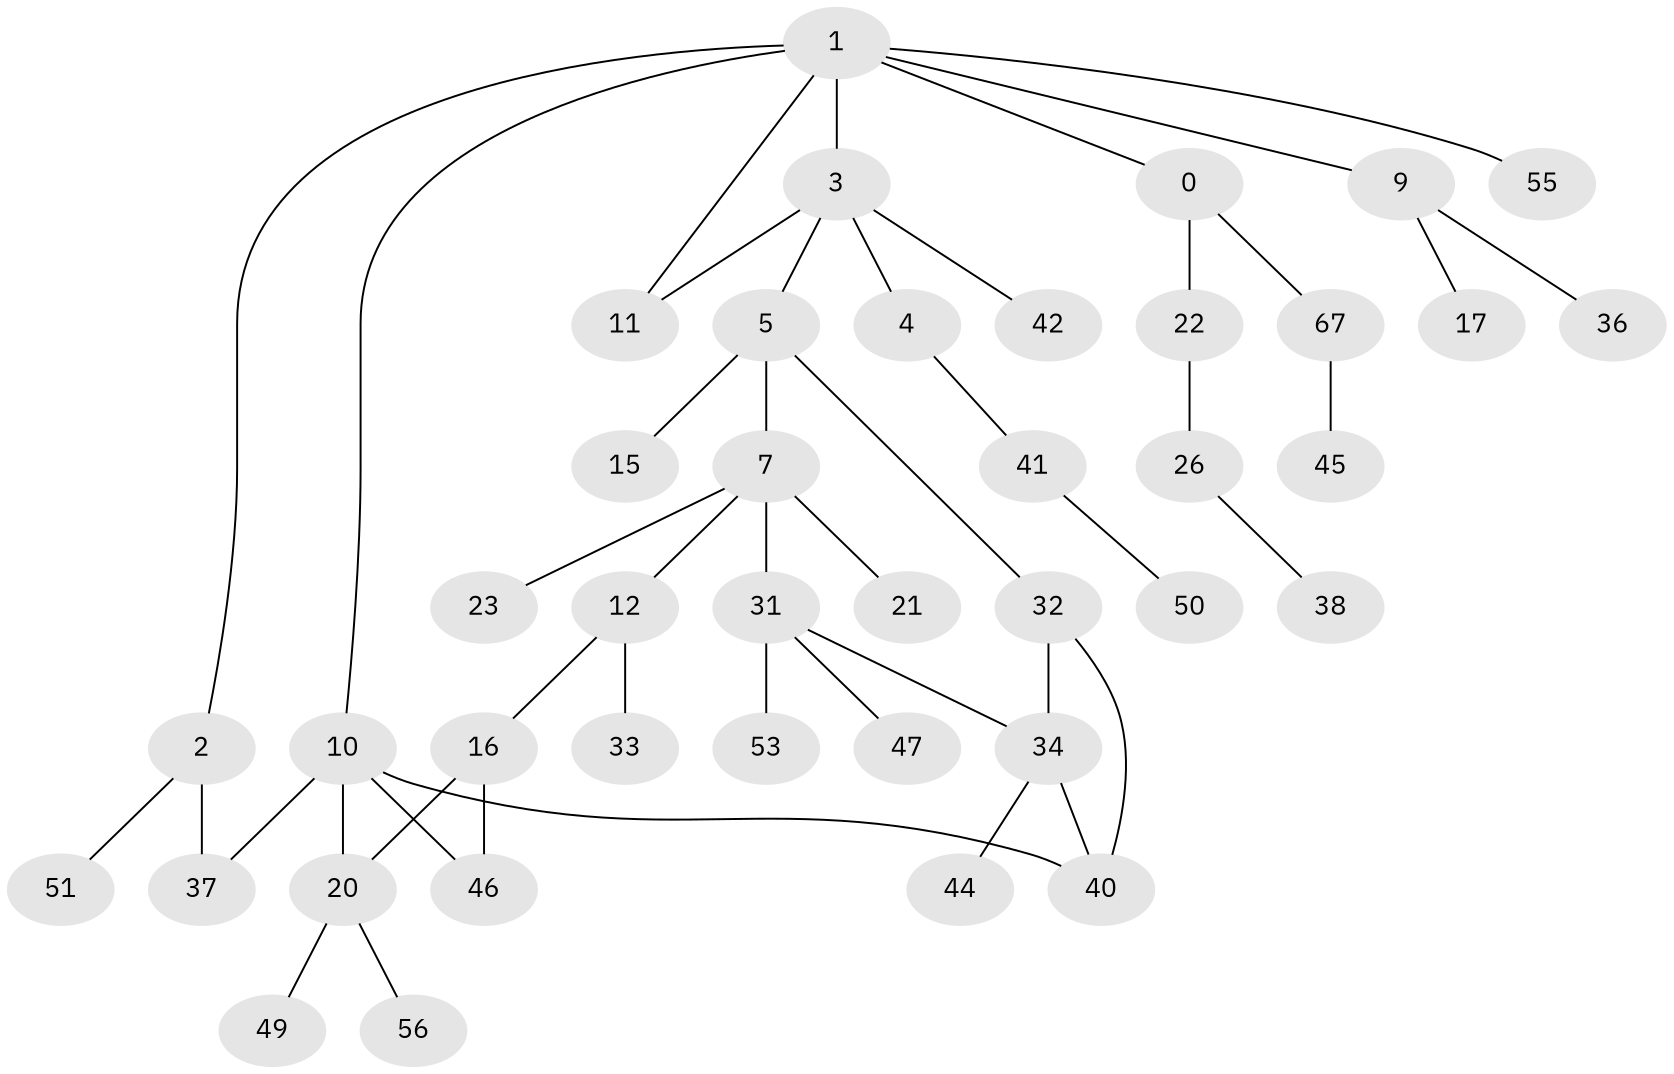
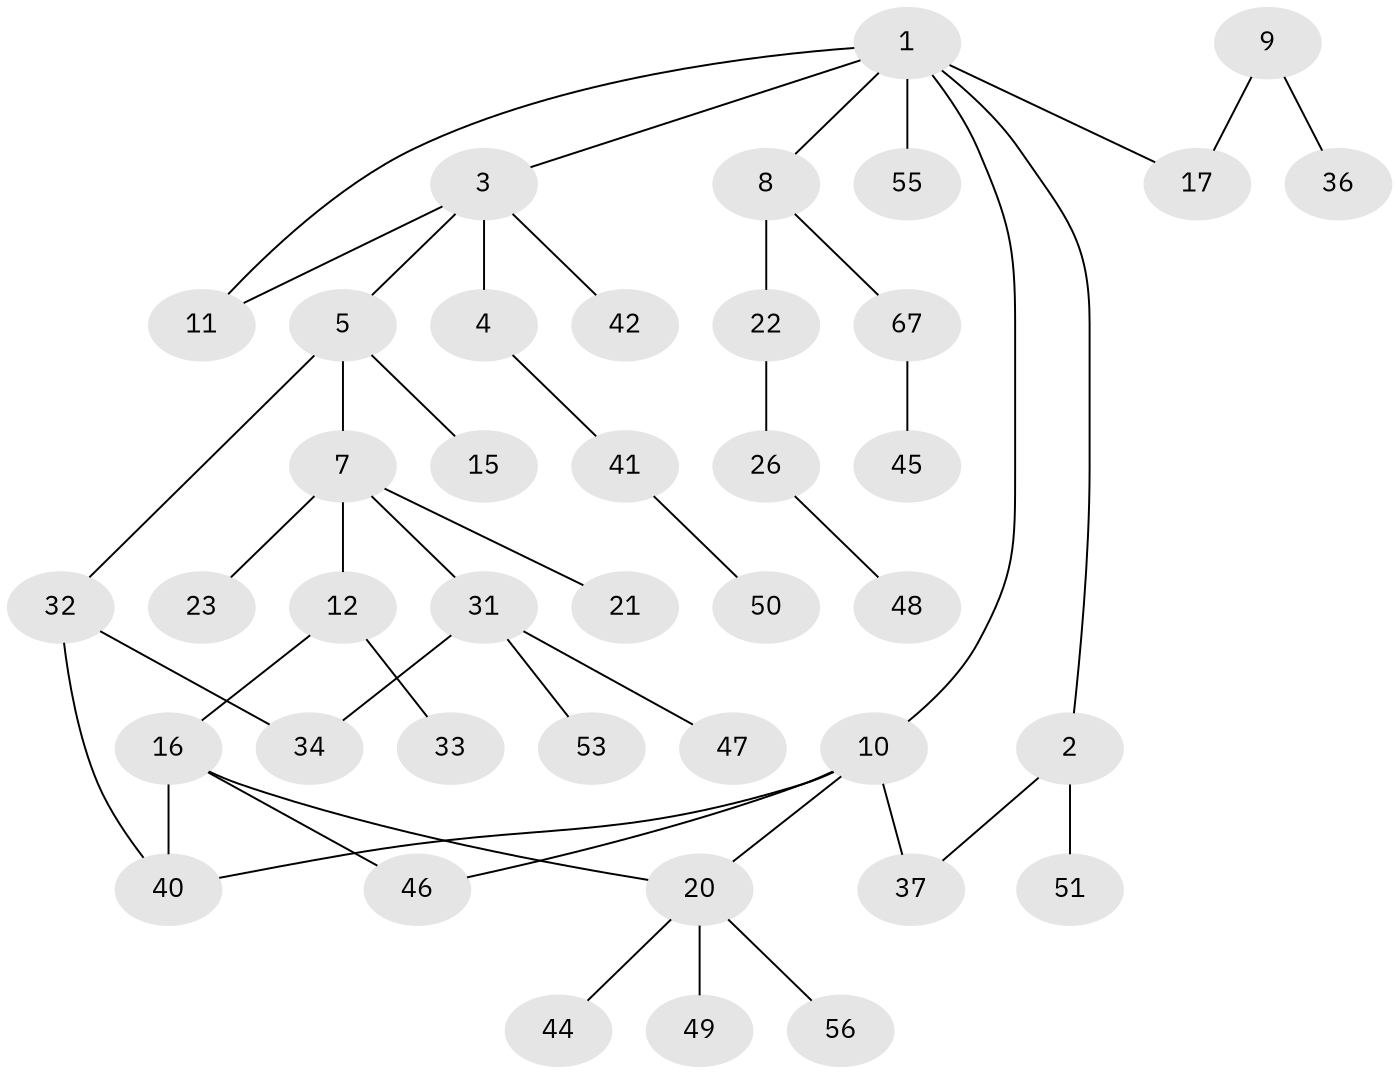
(1119, 114) -> (1052, 114)
(1190, 184) -> (766, 184)
(1331, 608) -> (907, 608)
(1004, 819) -> (629, 960)
(1075, 819) -> (169, 819)
